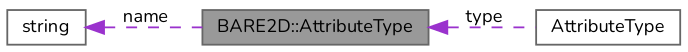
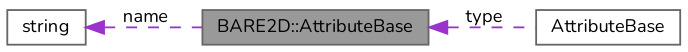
(315, 27) -> (315, 27)
(608, 27) -> (608, 27)
